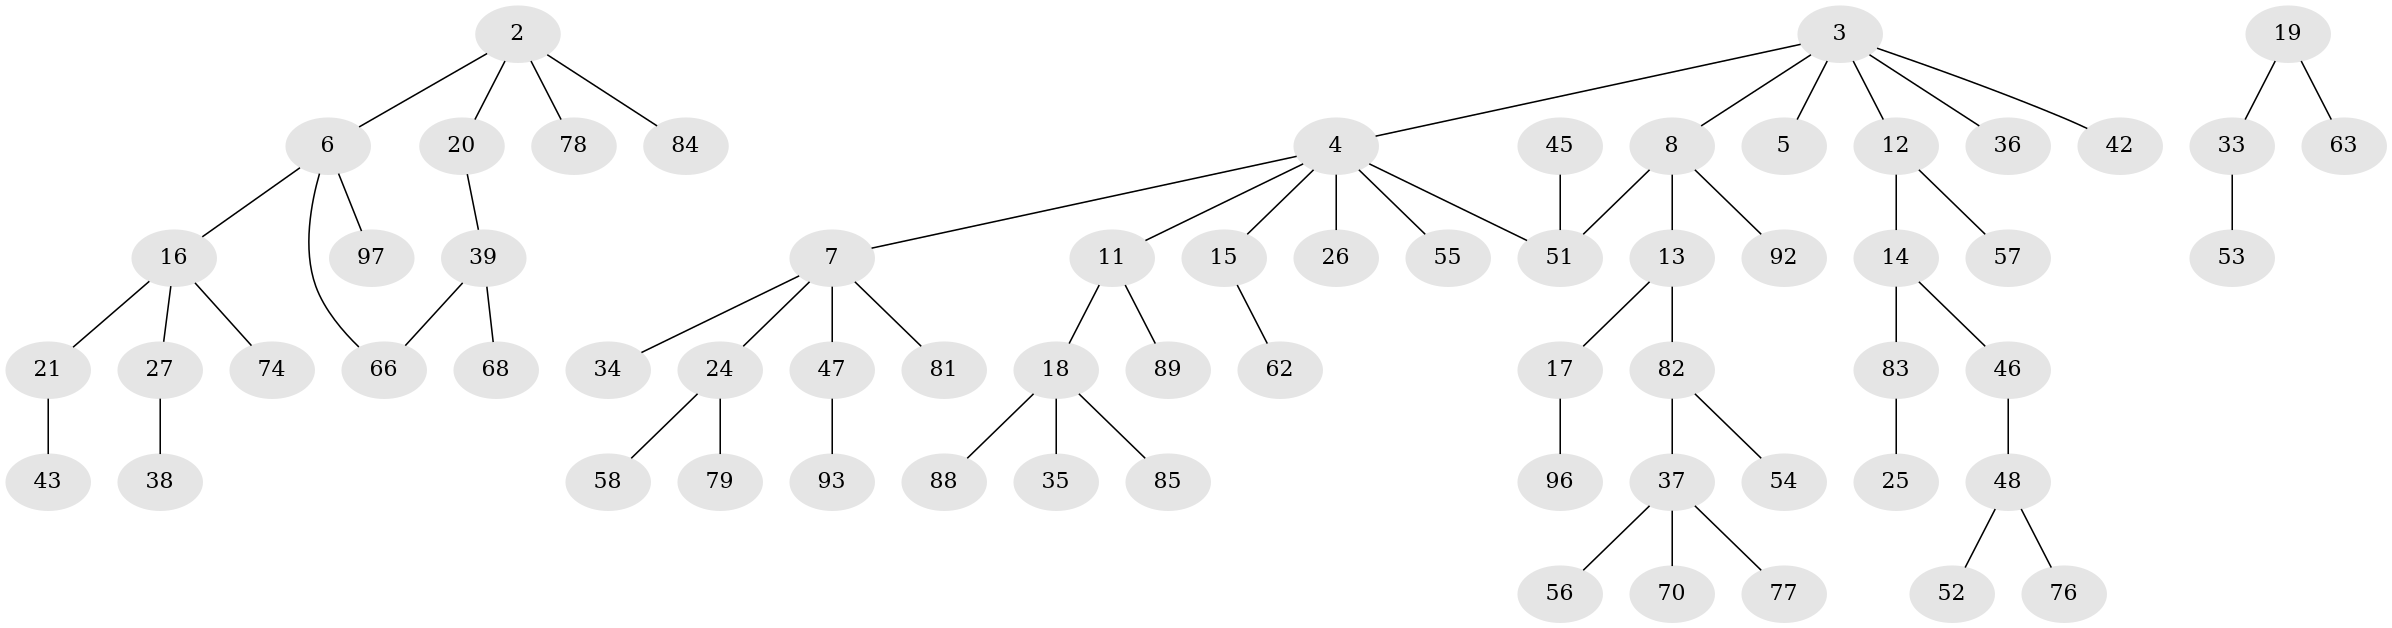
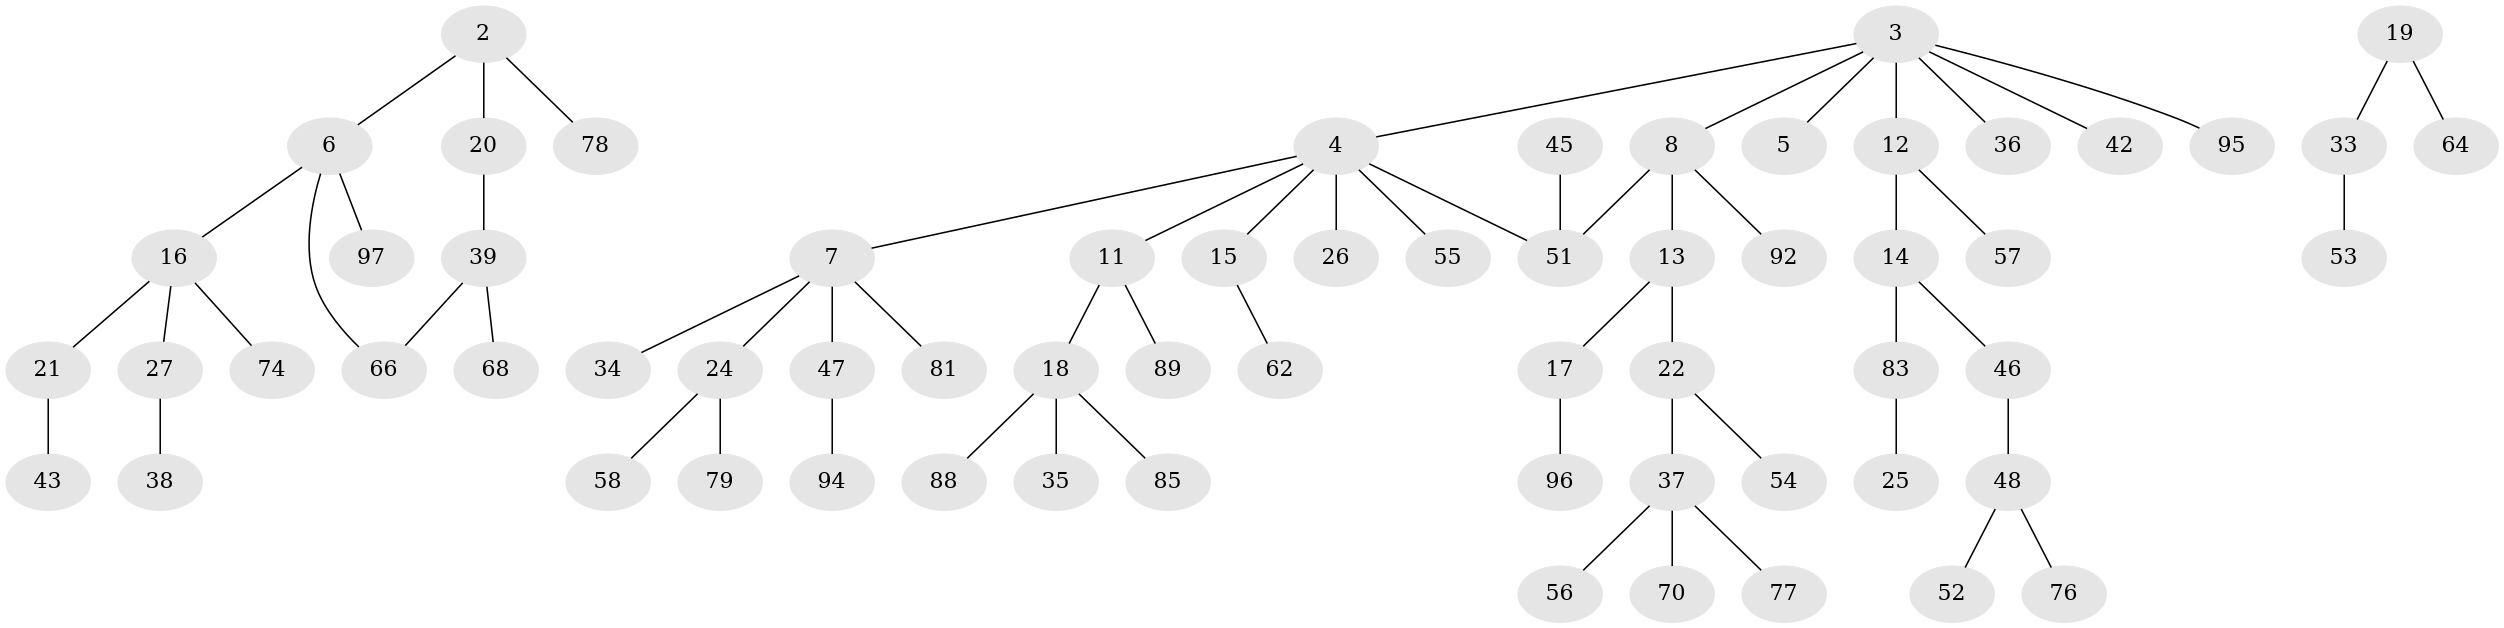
(686, 146) -> none
none -> (2232, 146)
(2344, 146) -> (2456, 146)
(1672, 370) -> (1672, 370)
(832, 482) -> (832, 482)
